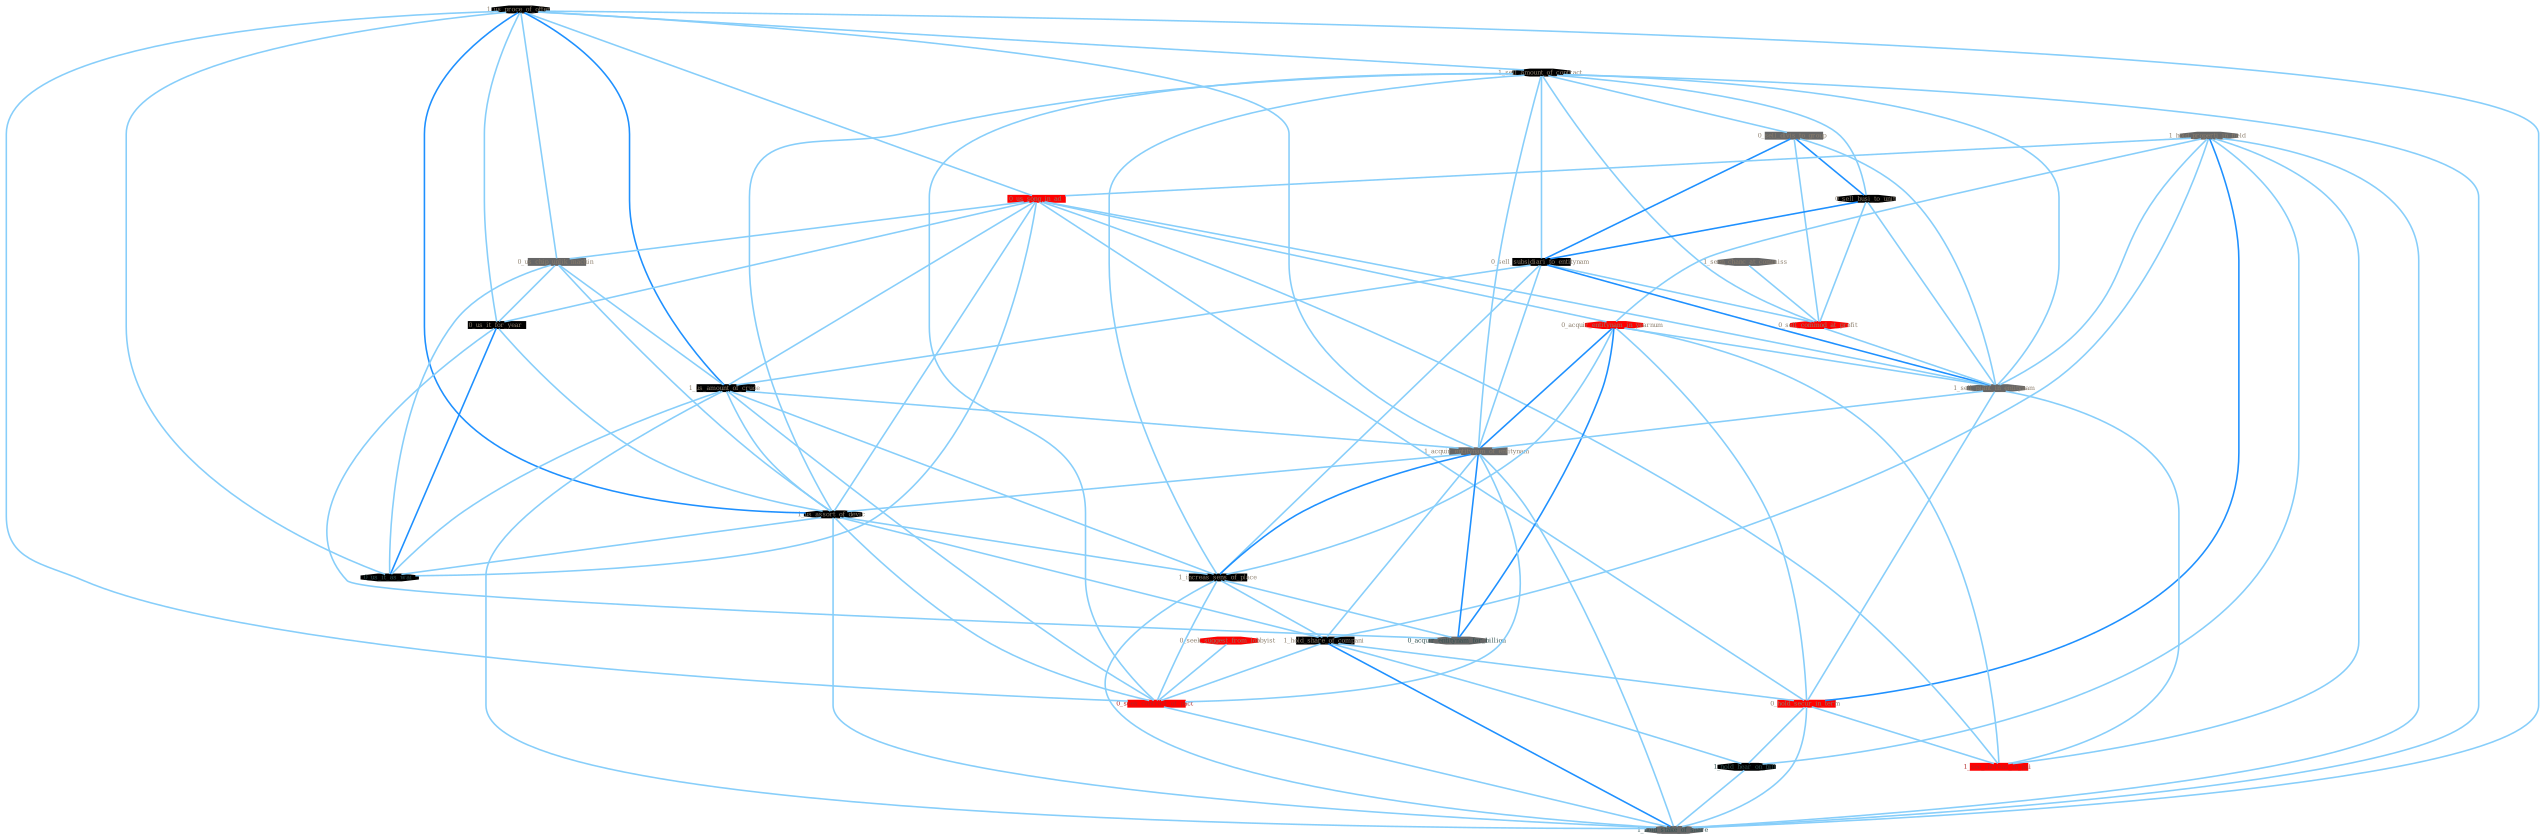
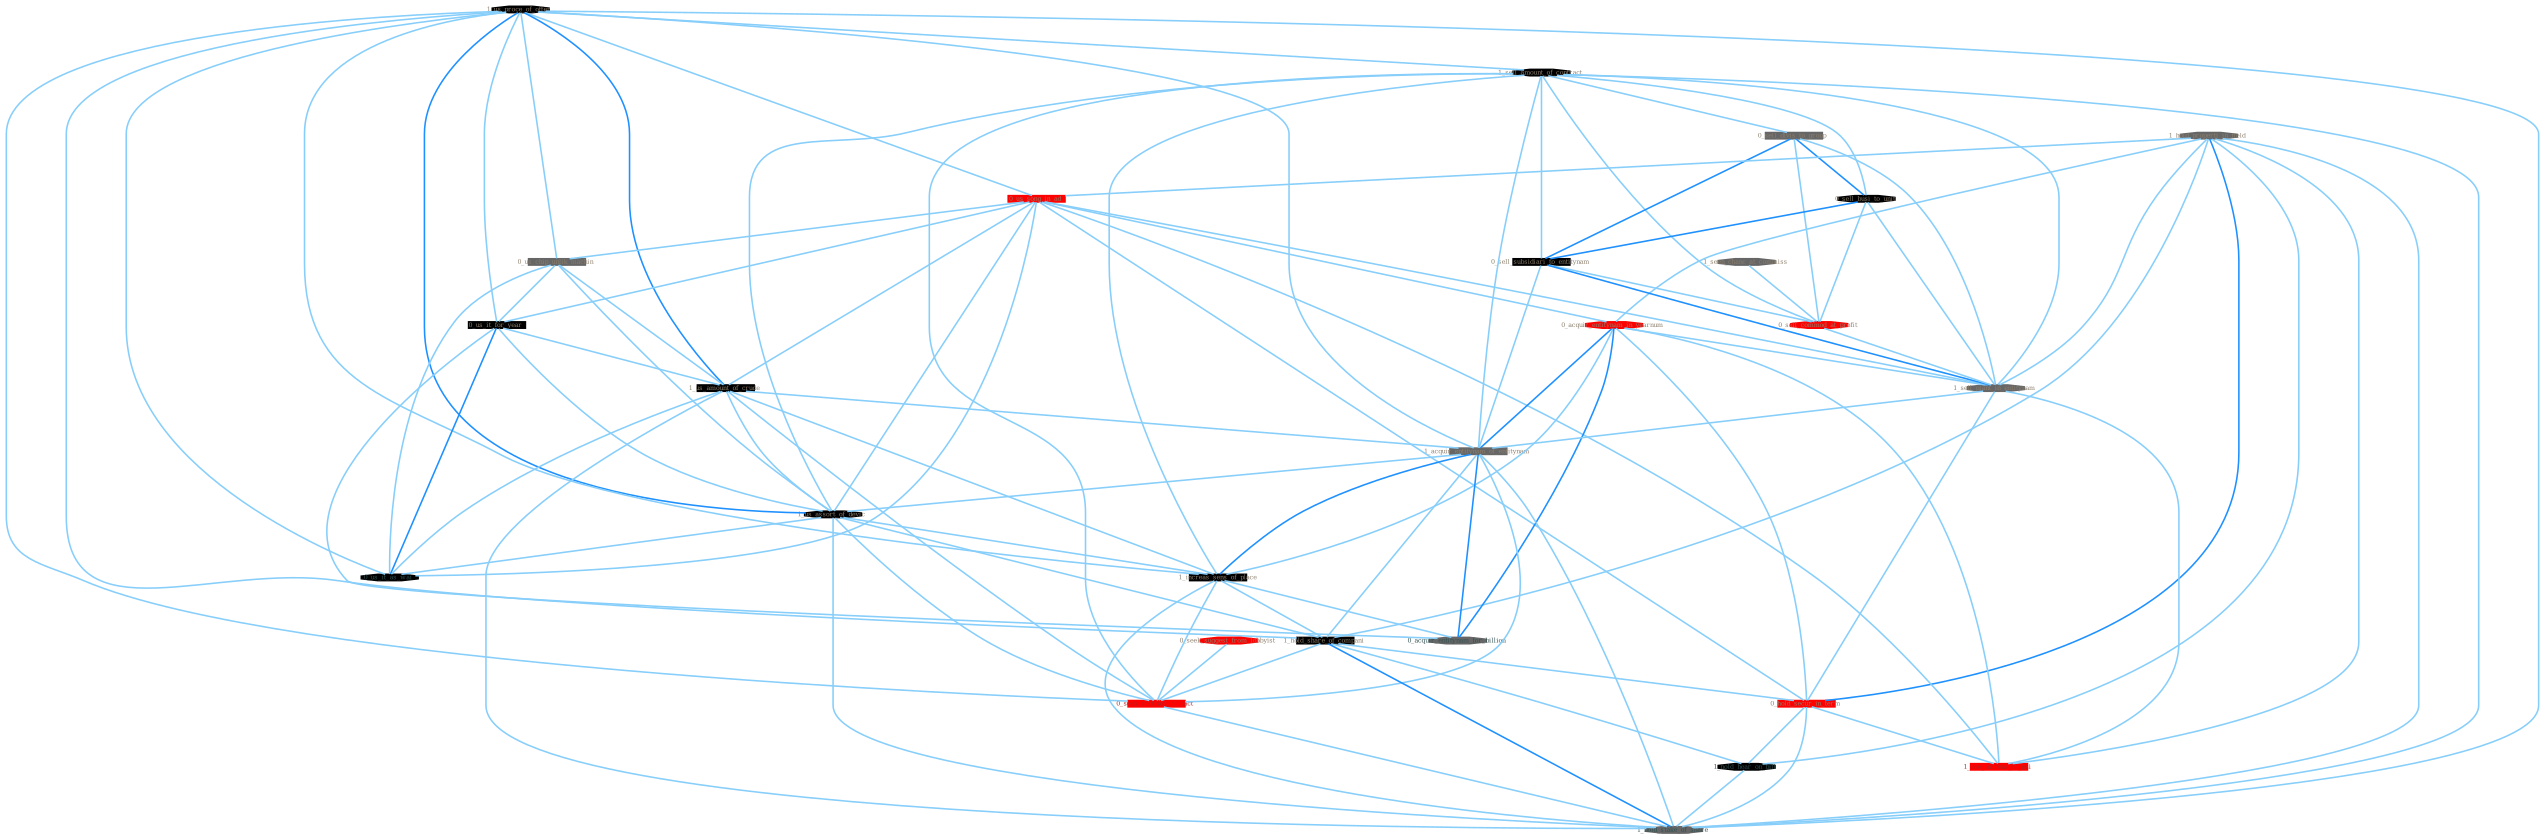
(1133, 325) -> (611, 357)
(1404, 397) -> (484, 446)
none -> (234, 581)
